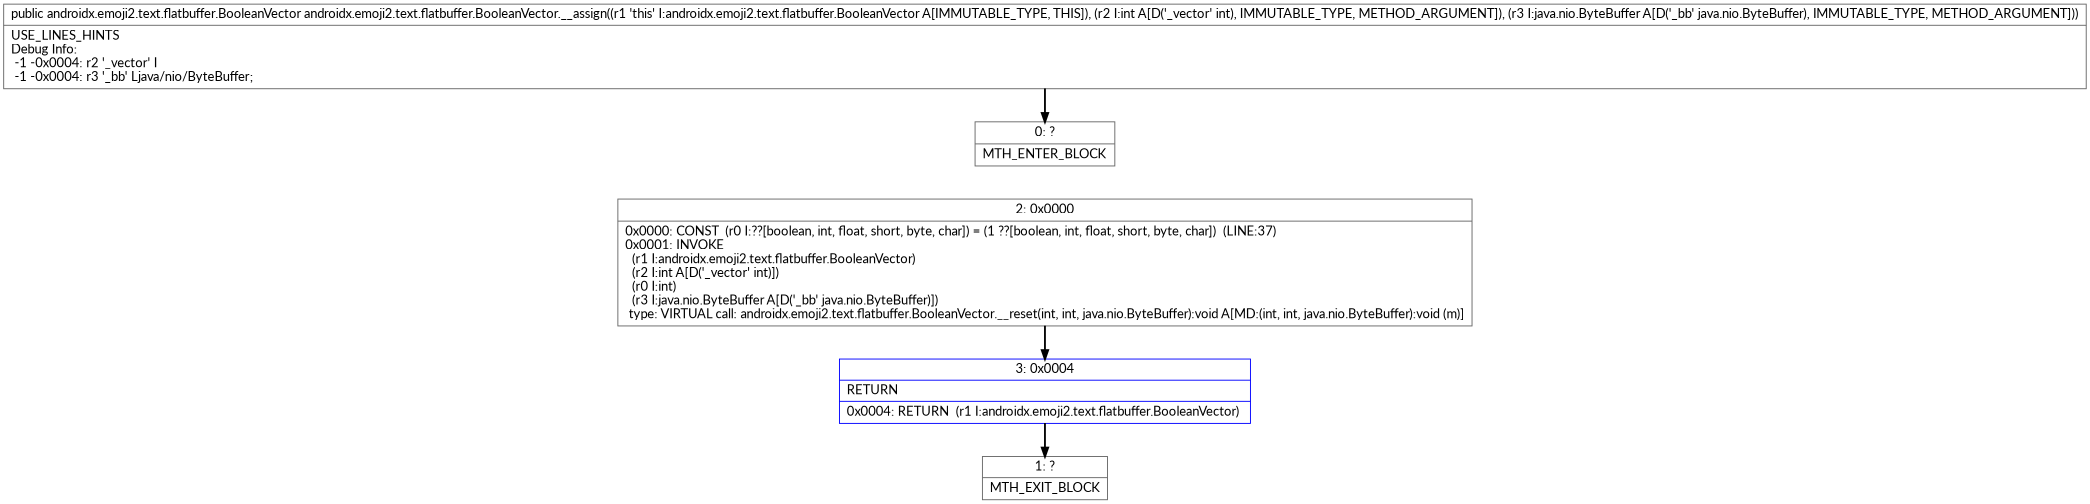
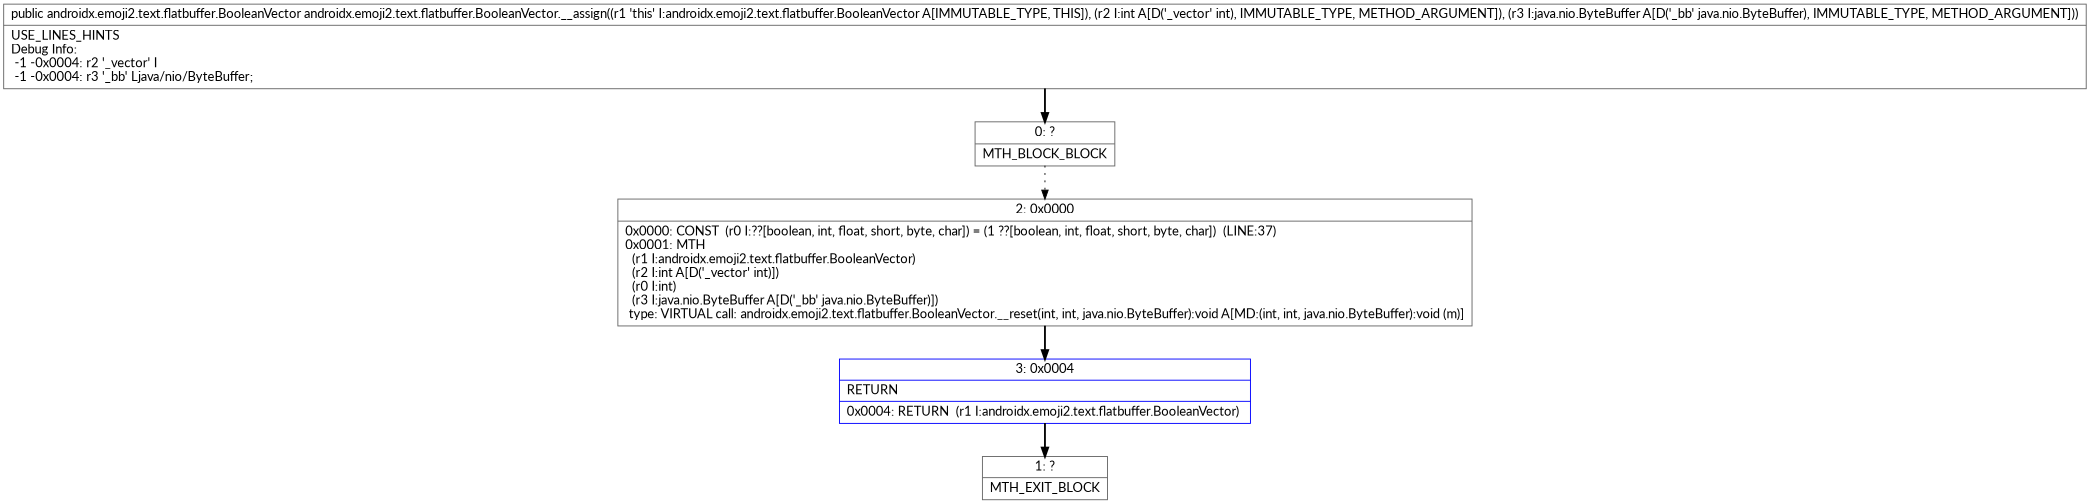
(1044, 154) -> (1045, 154)
none -> (1045, 178)
(678, 245) -> (669, 245)
